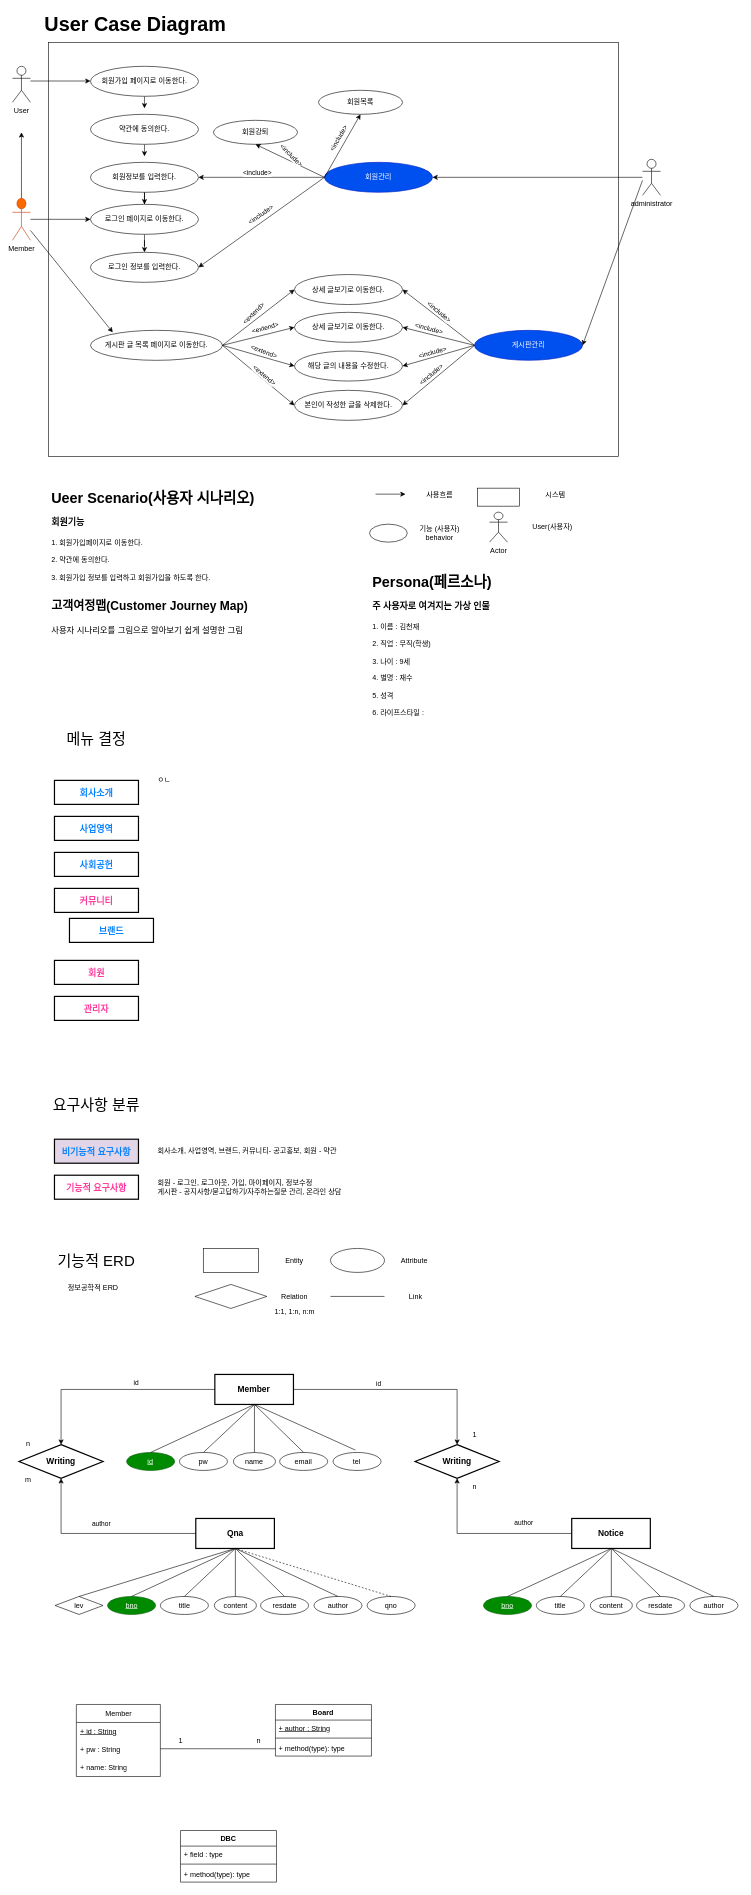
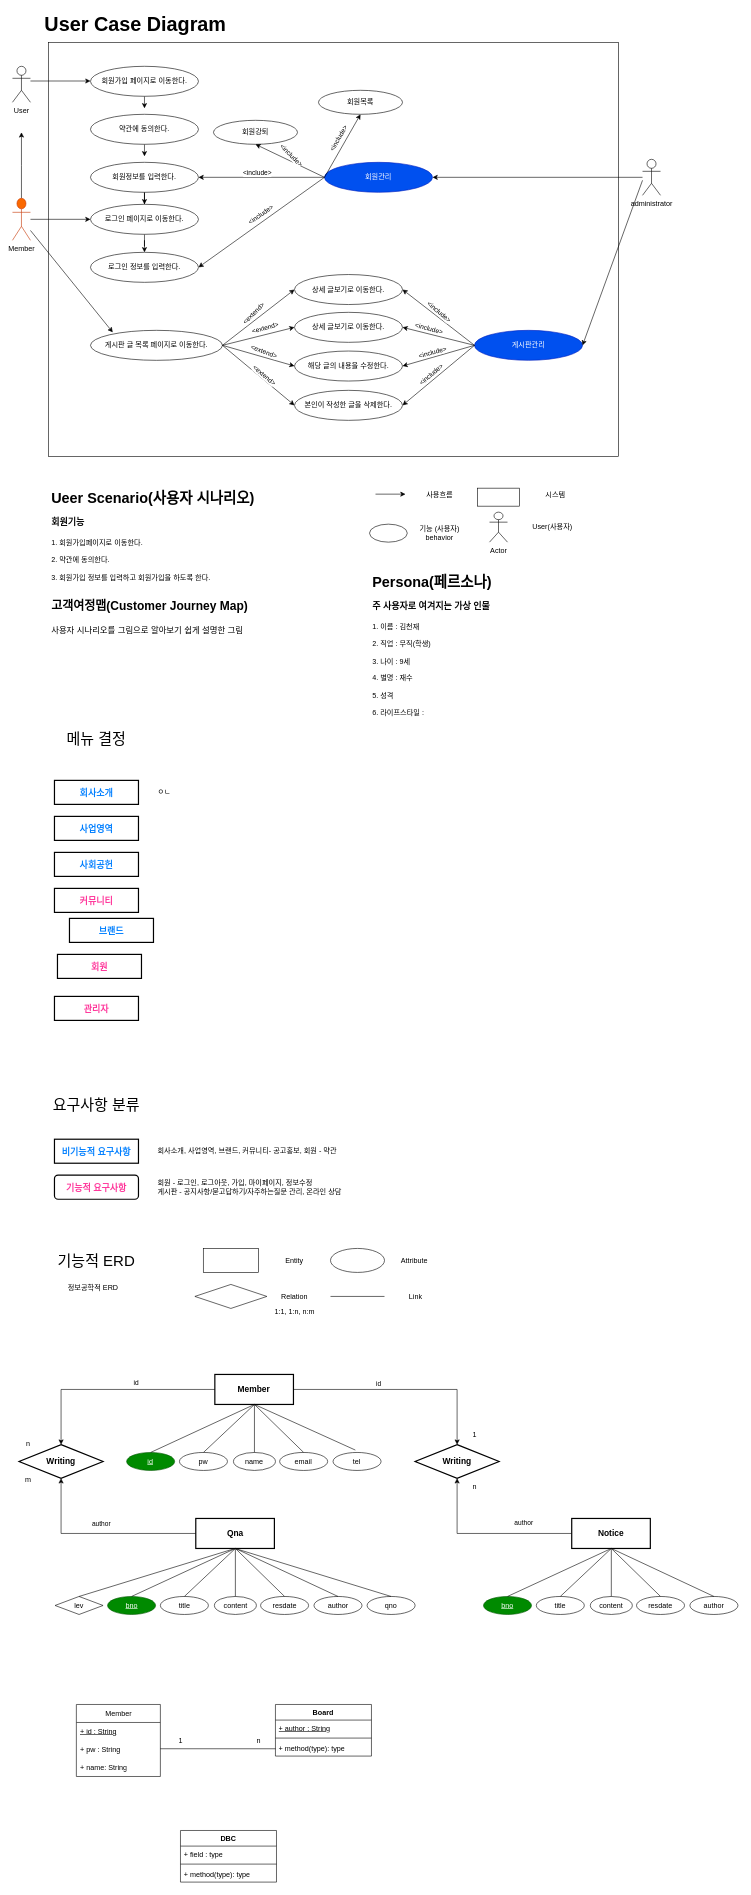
(294, 780) -> (294, 792)
(96, 972) -> (99, 966)
(96, 1151) -> (96, 1151)
(96, 1187) -> (96, 1187)
(316, 1573) -> (316, 1573)
